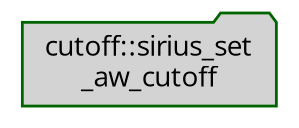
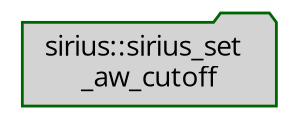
(149, 64) -> (149, 64)
